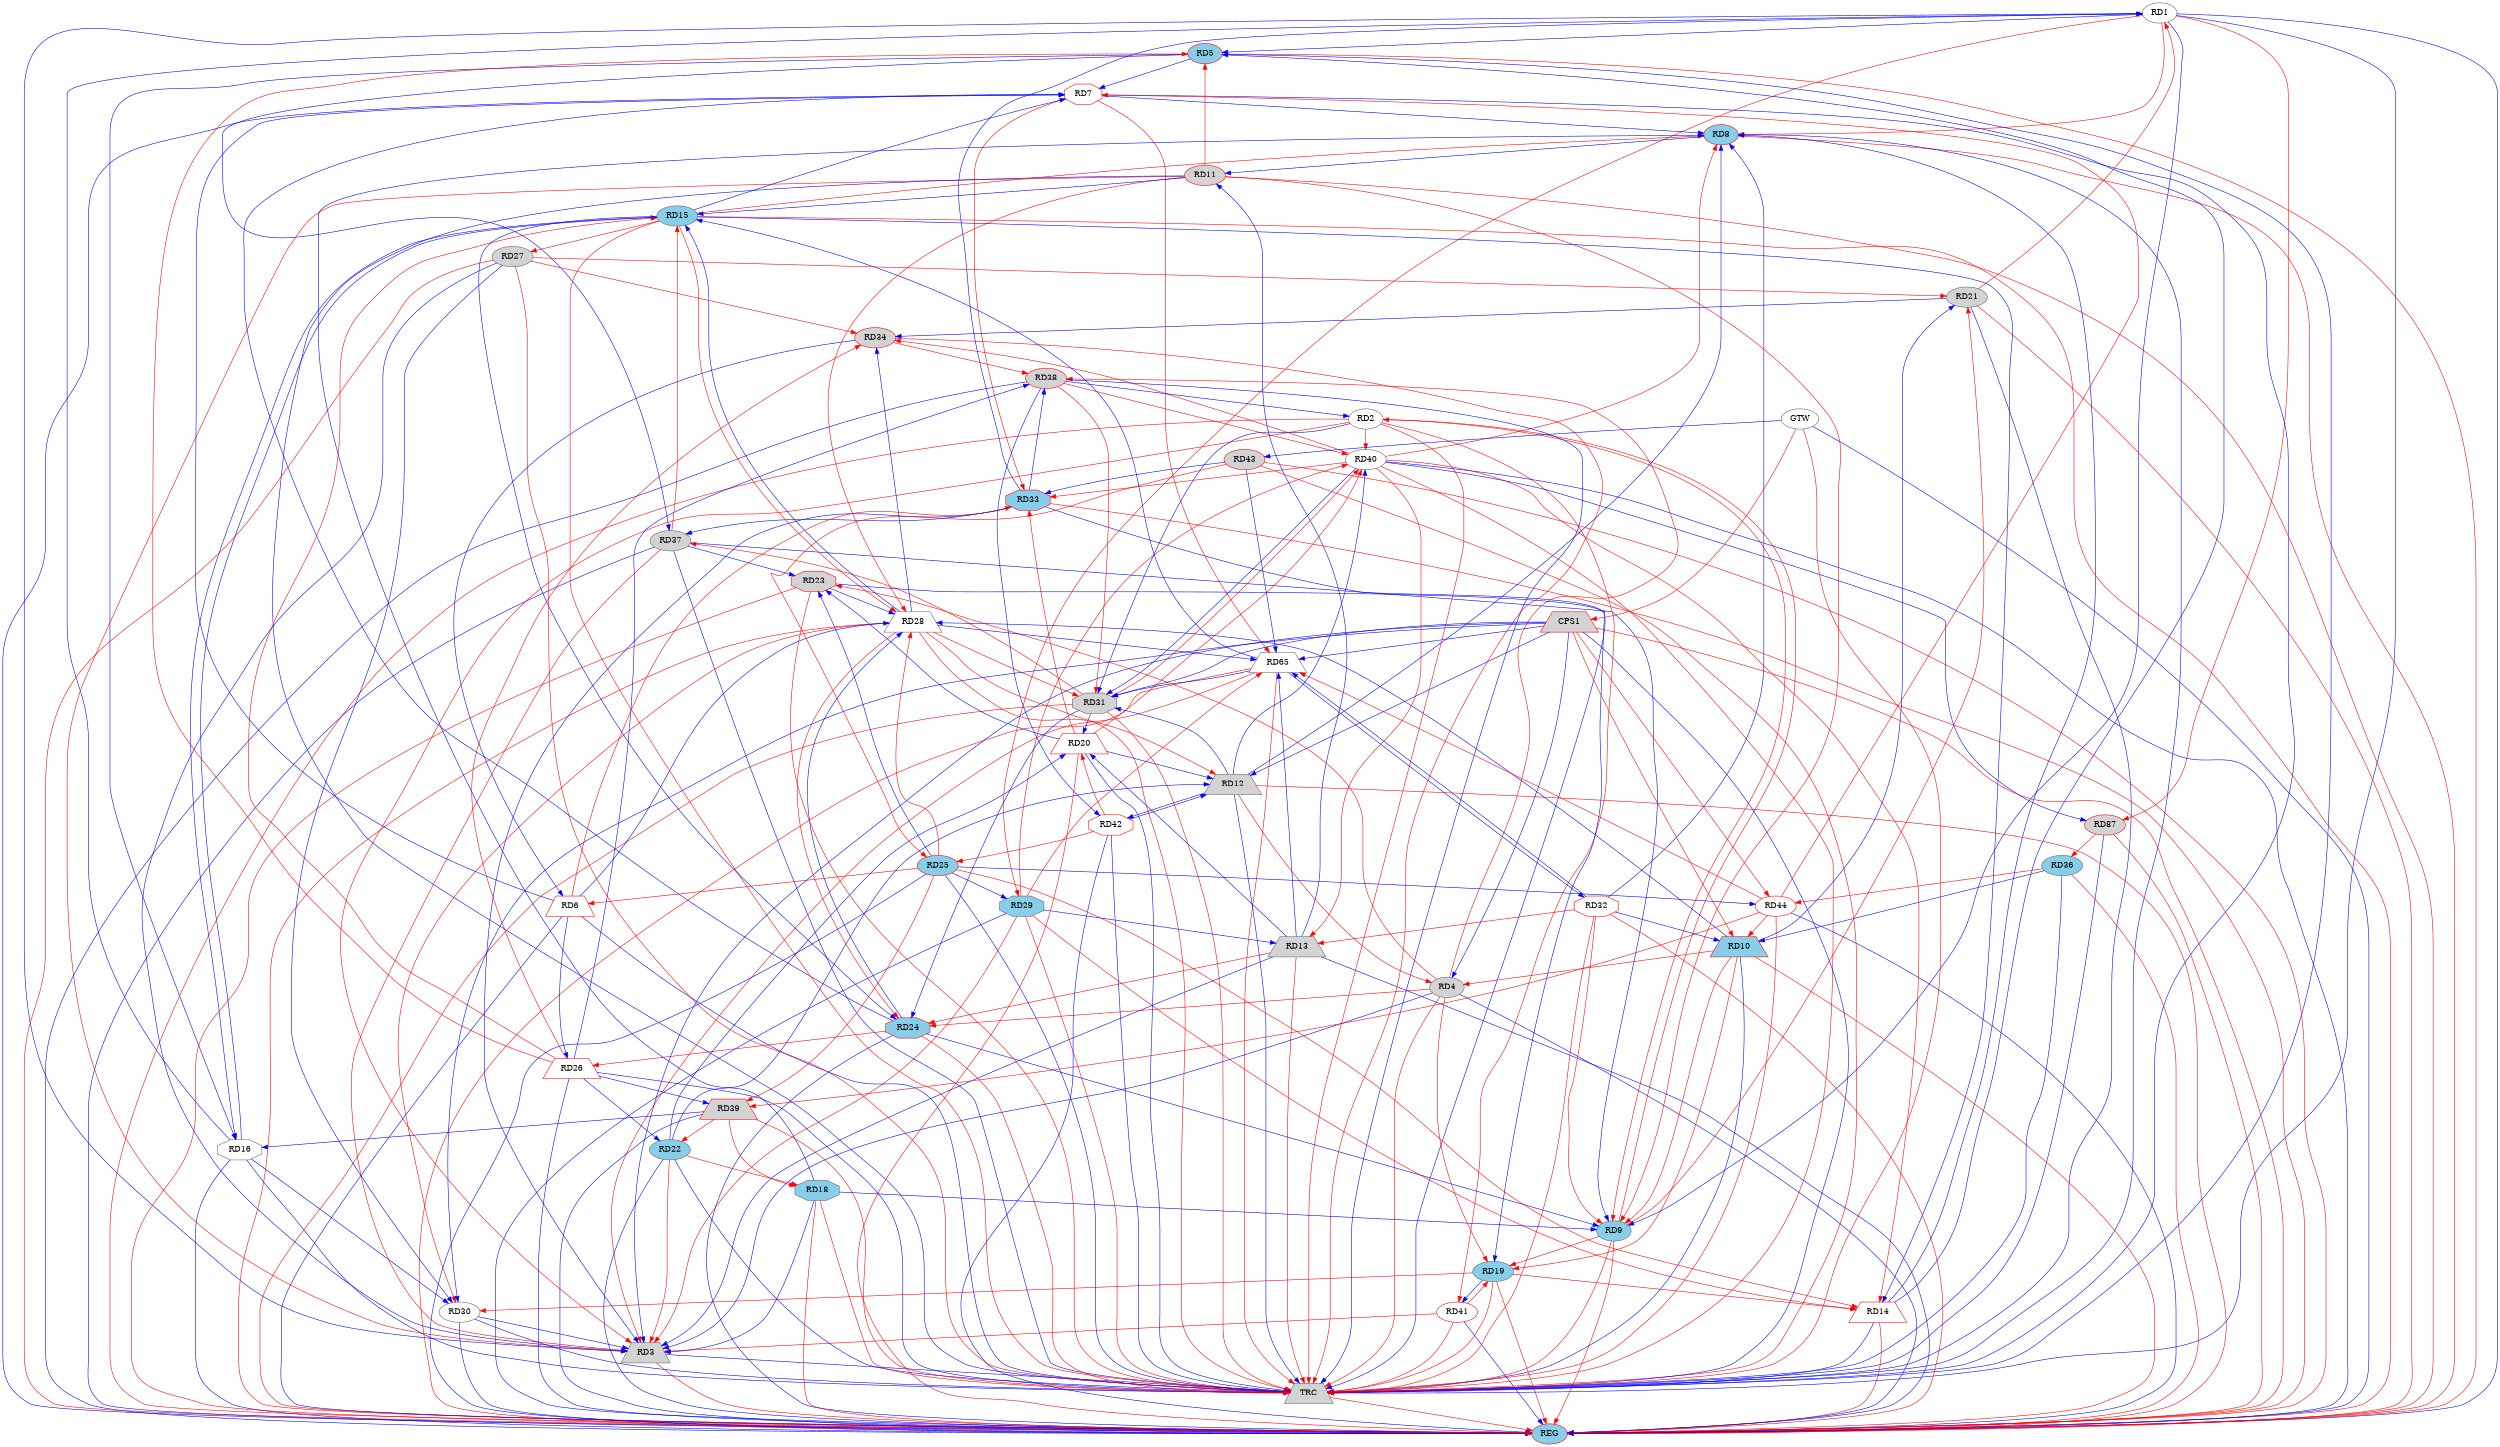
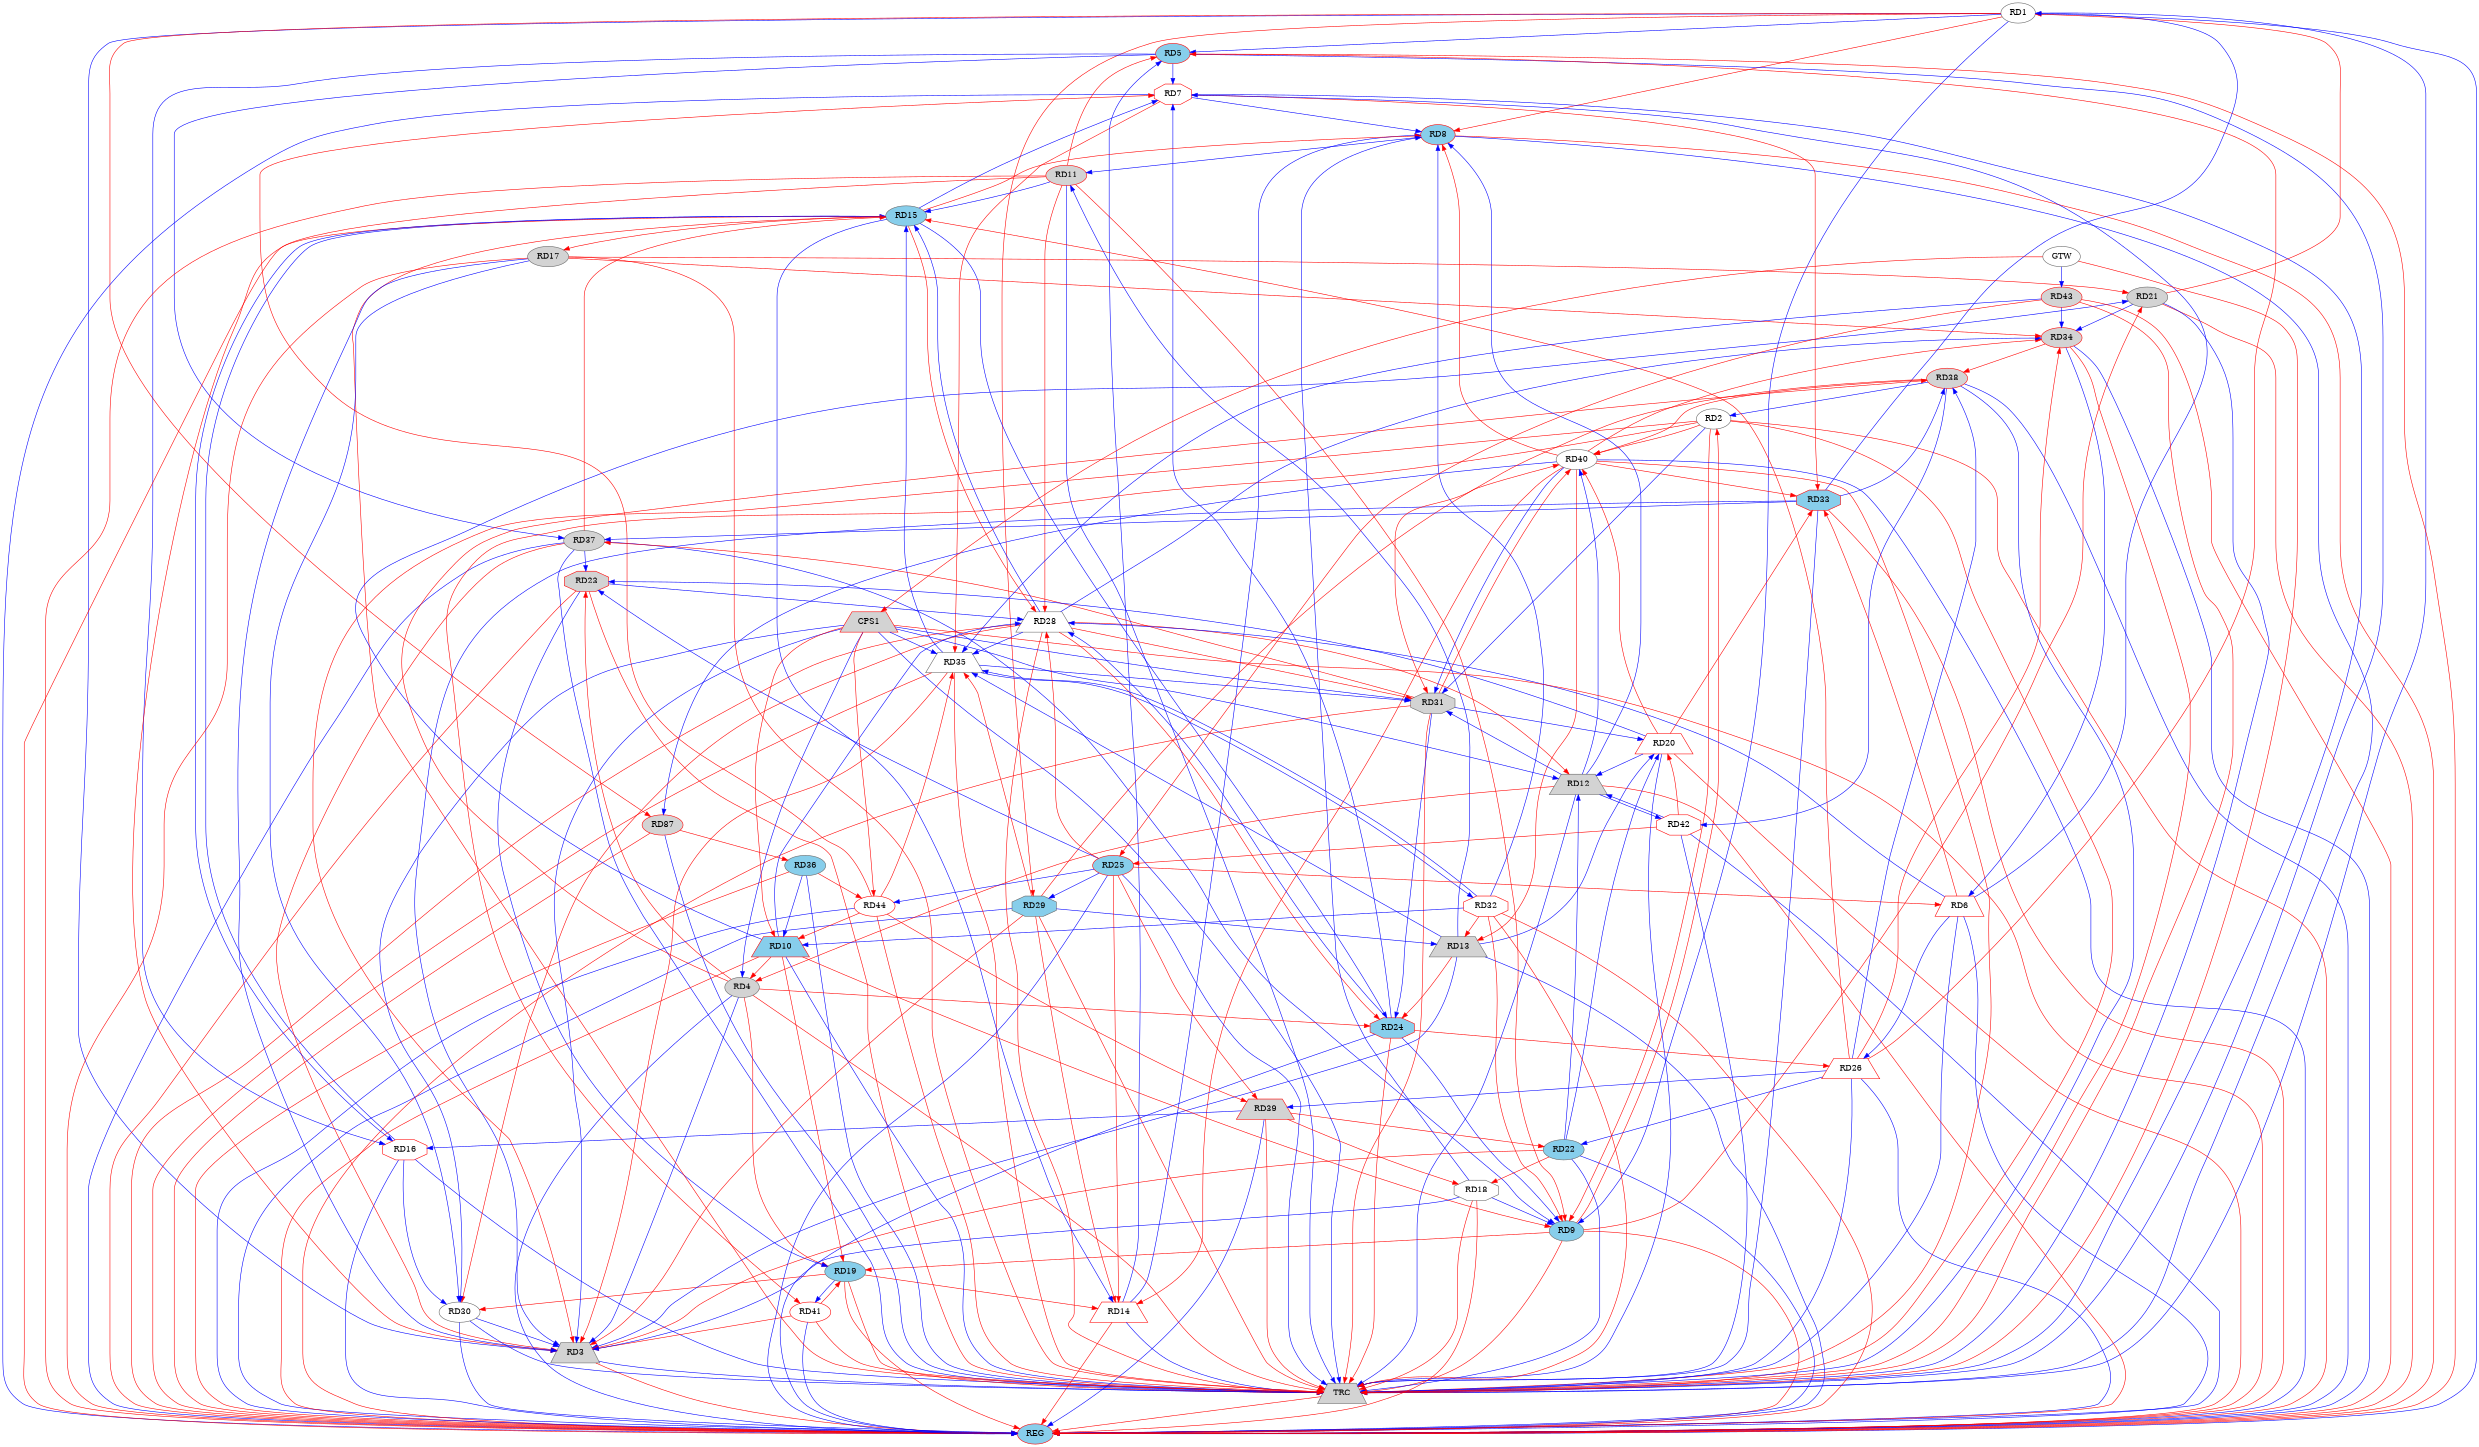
(556, 50) -> none
(513, 257) -> (548, 257)
(1142, 474) -> (2062, 315)
(1278, 663) -> (955, 663)
(240, 1150) -> (405, 1150)
(1287, 1168) -> none
(2369, 1175) -> (2349, 1395)
(817, 1190) -> (1476, 1190)
